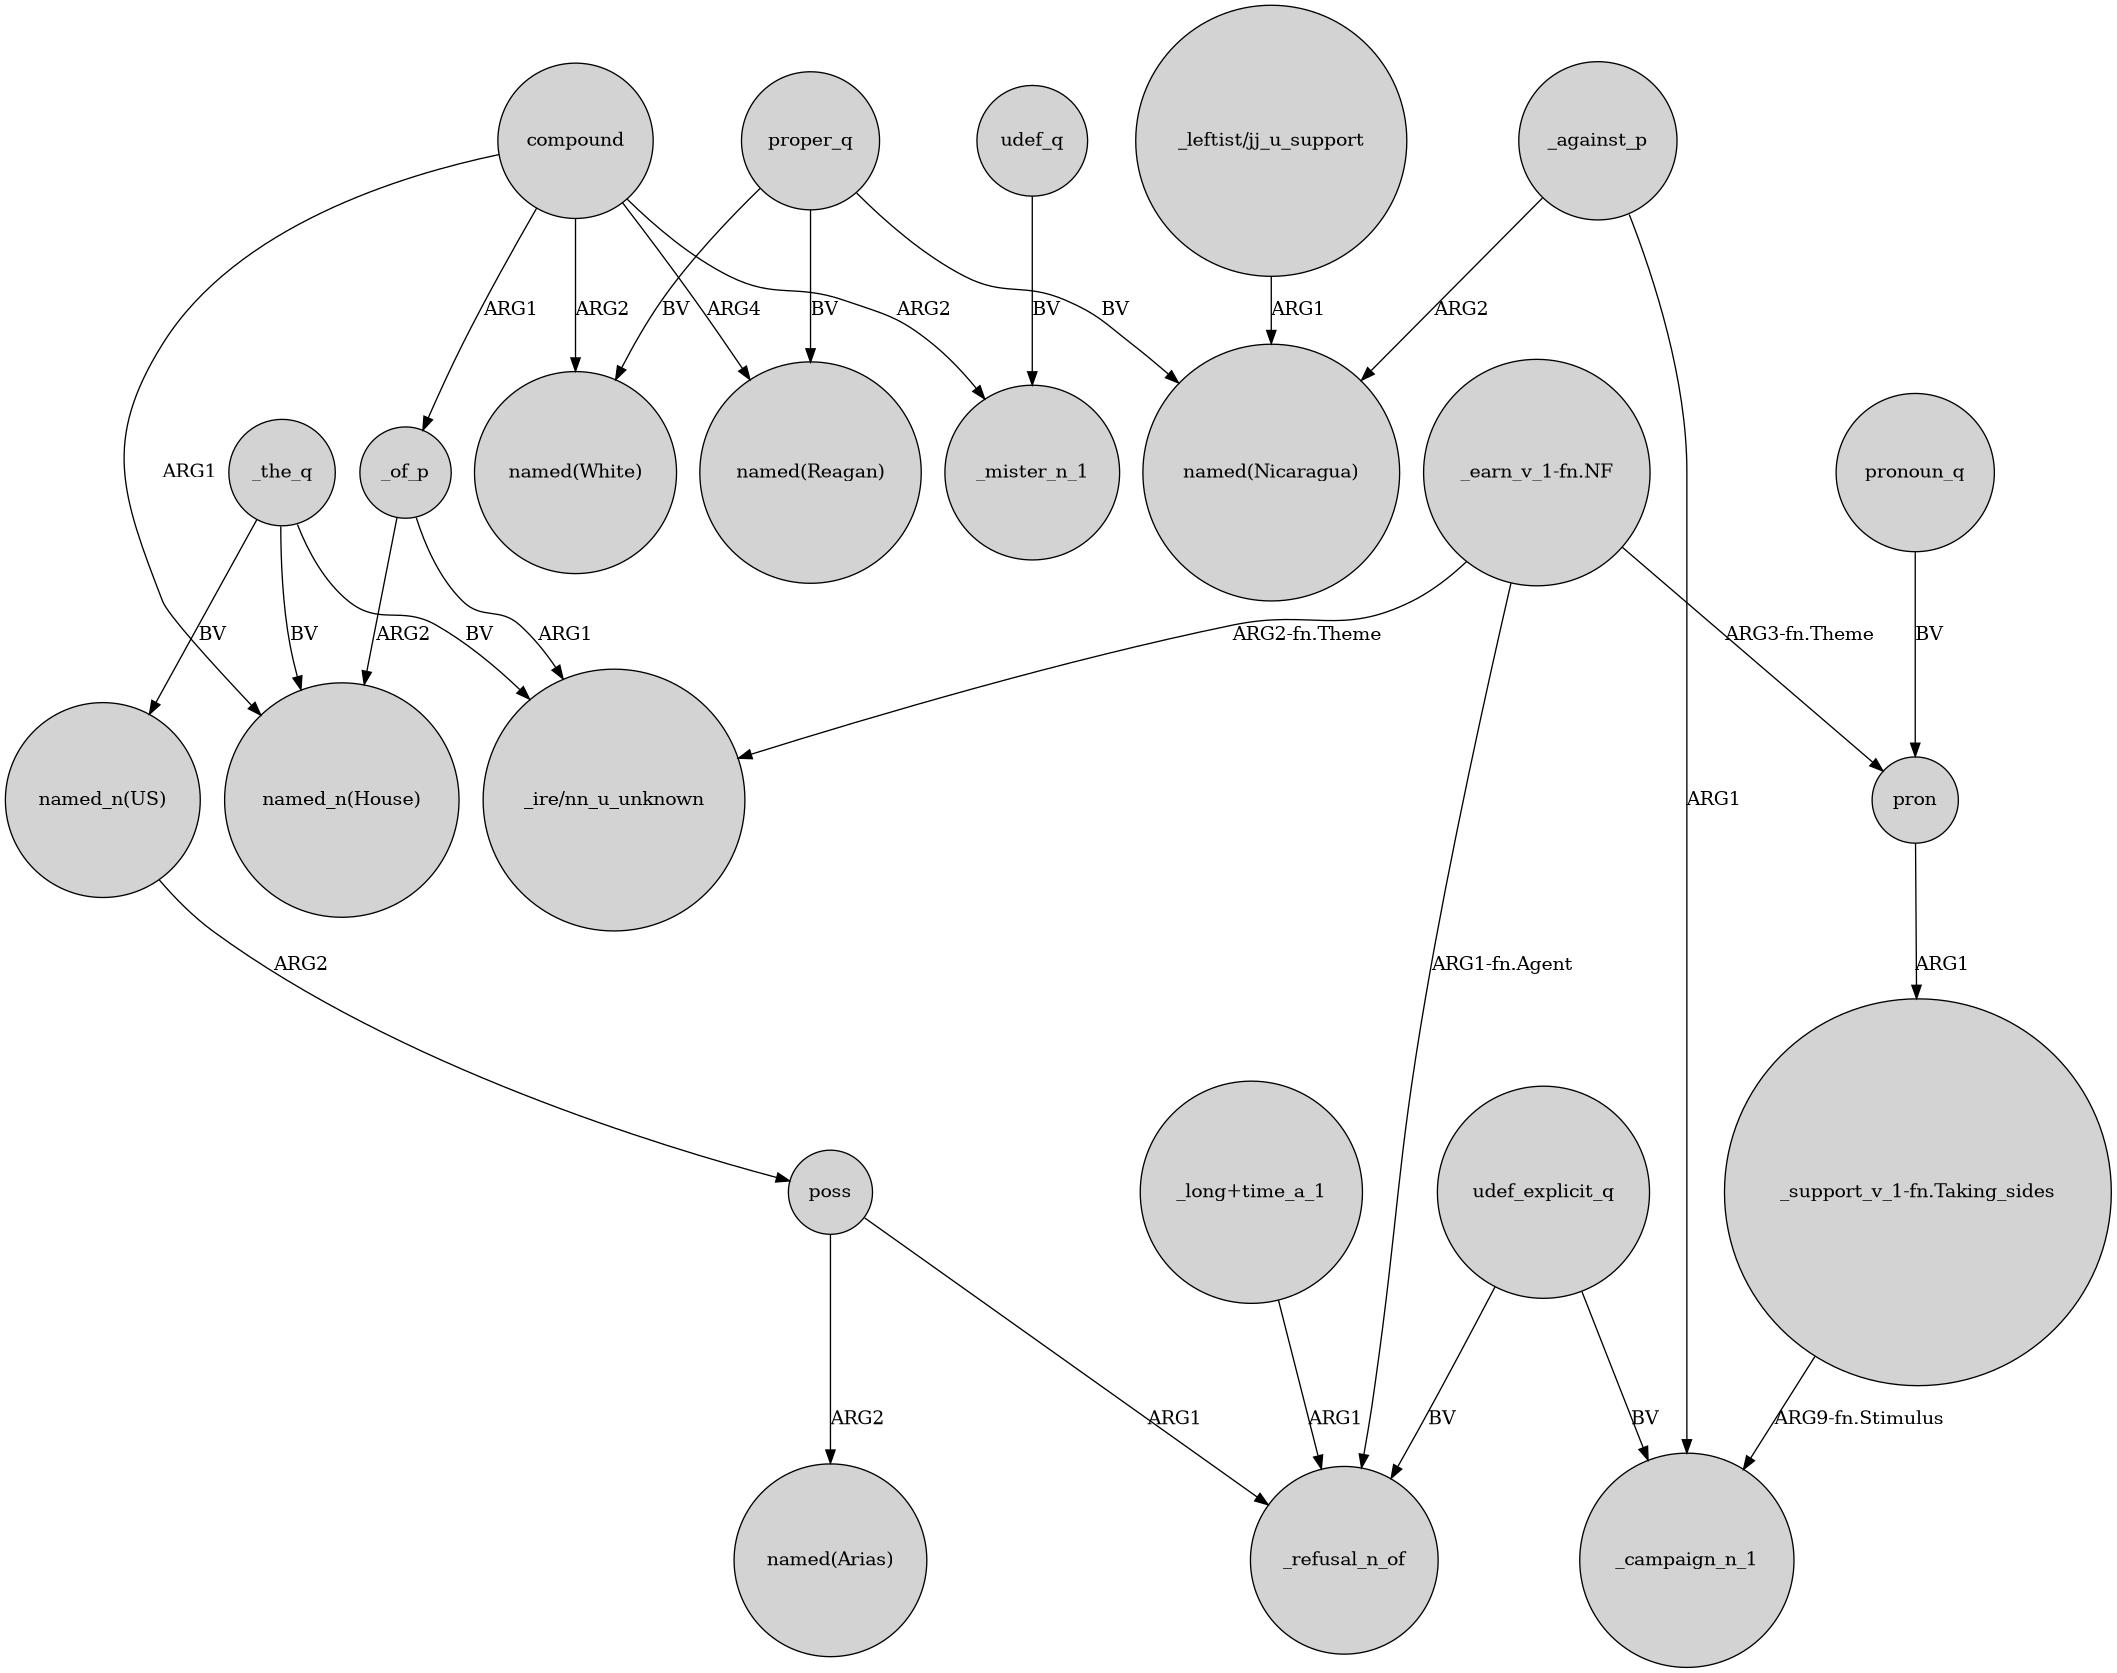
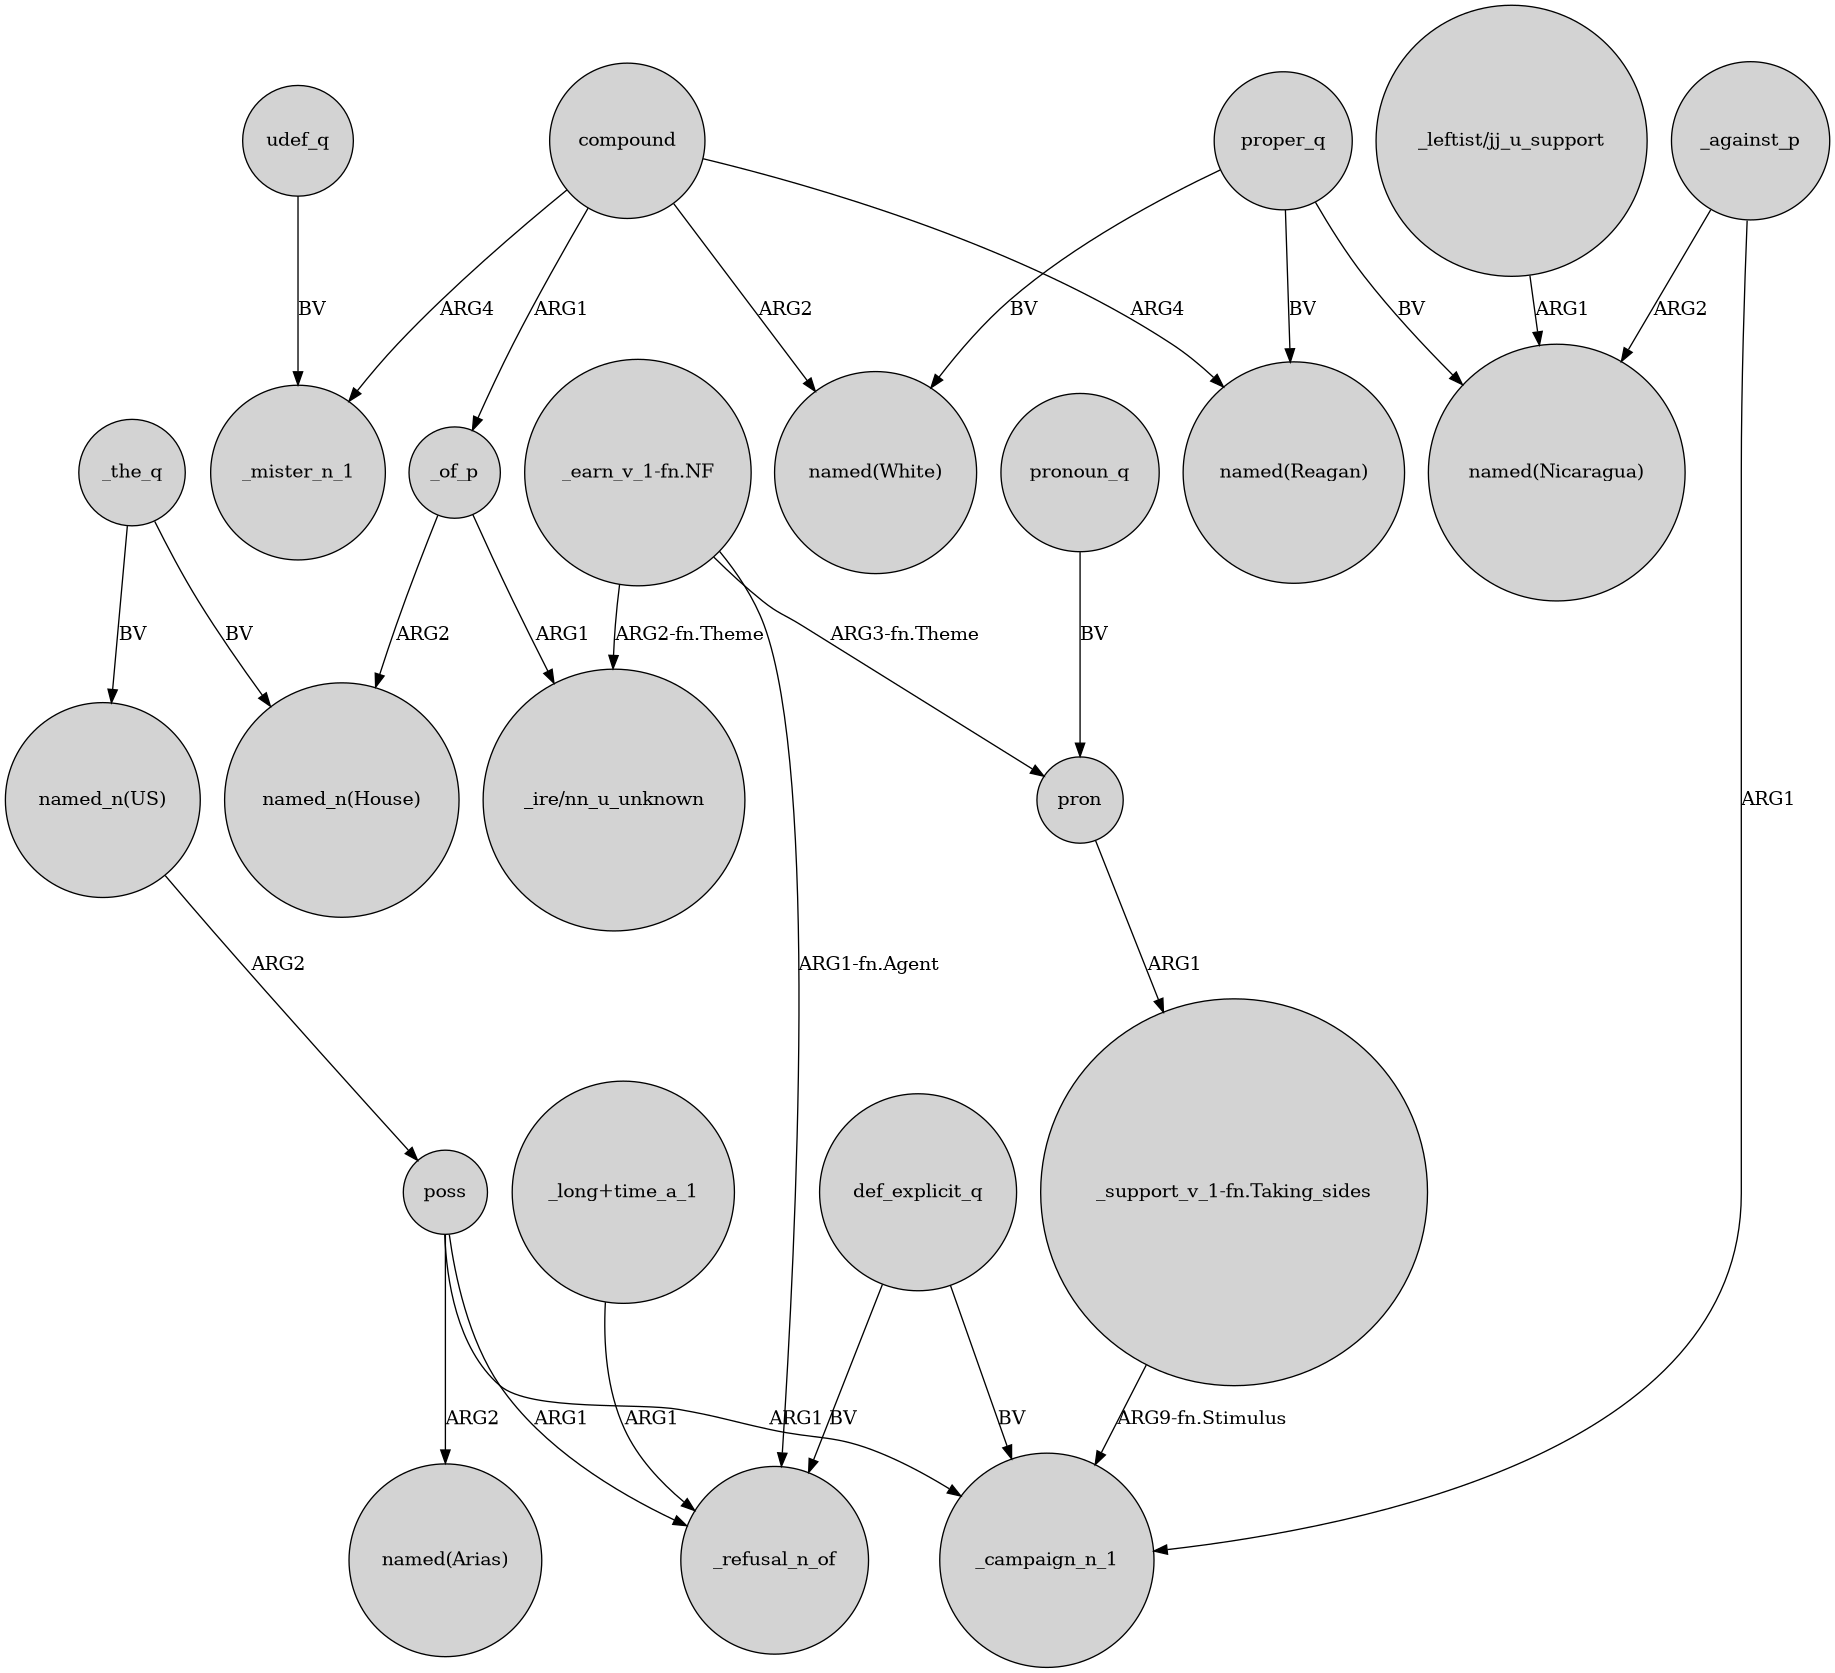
(924, 310) -> (467, 310)
(160, 349) -> none
(398, 615) -> none
(1543, 1192) -> (918, 1192)
none -> (647, 1407)
